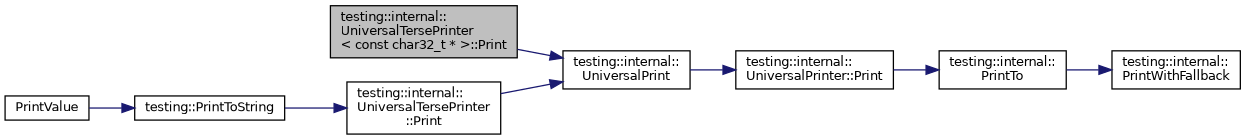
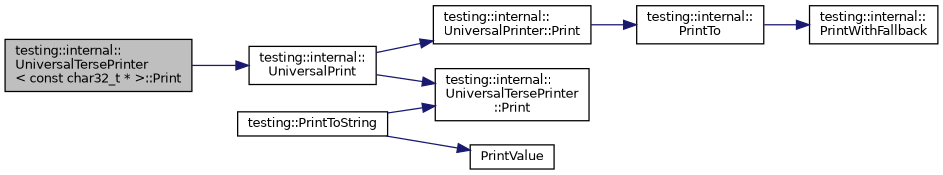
(525, 89) -> (399, 78)
(105, 108) -> (422, 142)
